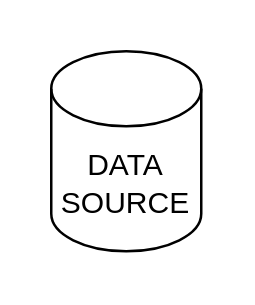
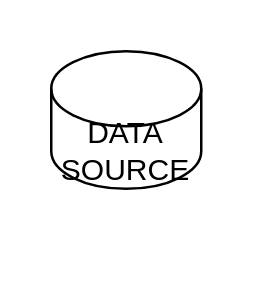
(126, 151) -> (126, 120)
